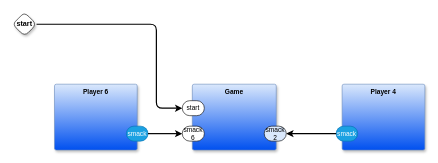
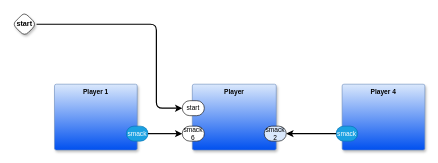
(96, 92) -> (96, 92)
(234, 92) -> (234, 92)
